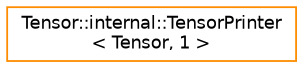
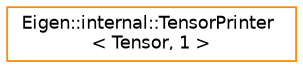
(152, 34) -> (152, 34)
